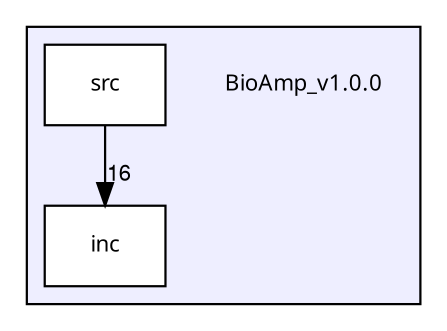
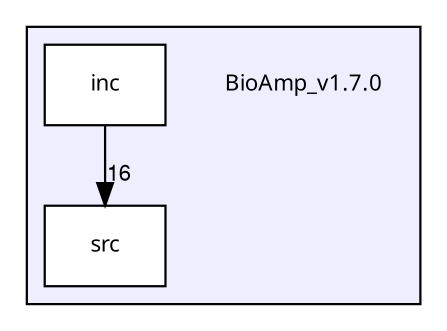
(304, 85) -> (304, 85)
(105, 155) -> (105, 155)
